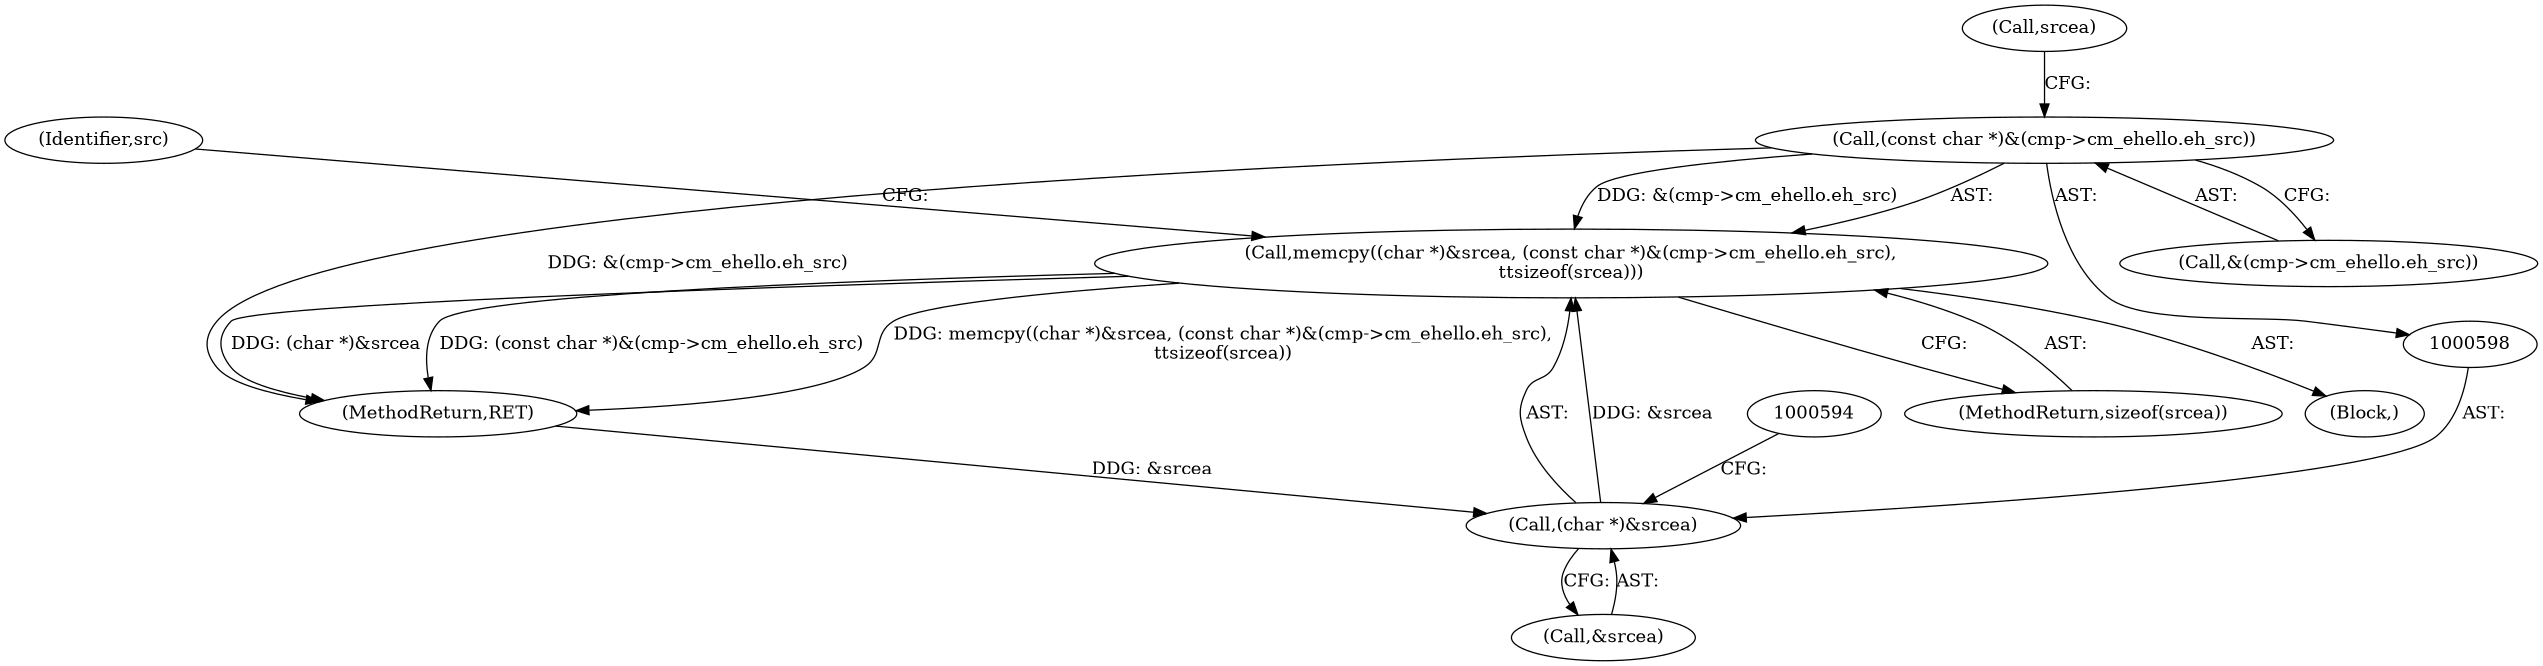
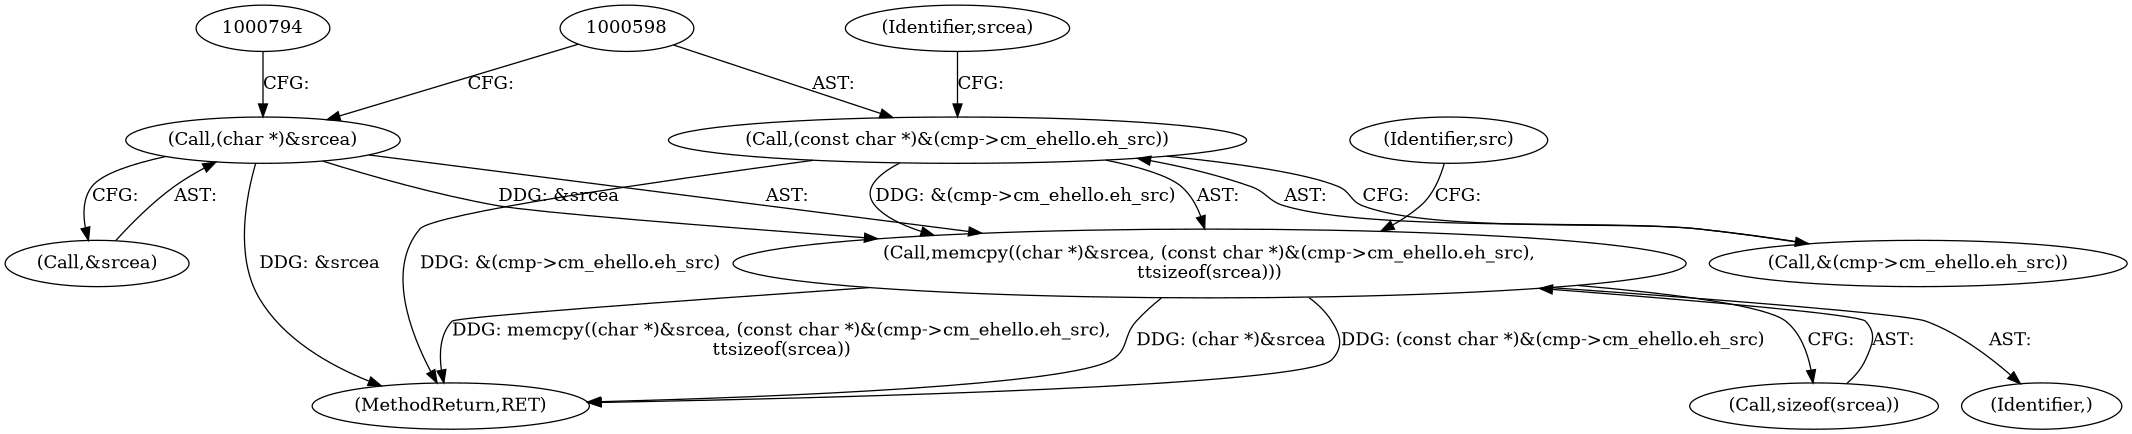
(2045, 28) -> (957, 28)
(2176, 316) -> (777, 79)
(1814, 414) -> (263, 28)
(2093, 414) -> (1814, 406)
(2365, 414) -> (2042, 406)
(2487, 414) -> (494, 84)
(1015, 469) -> (260, 299)
